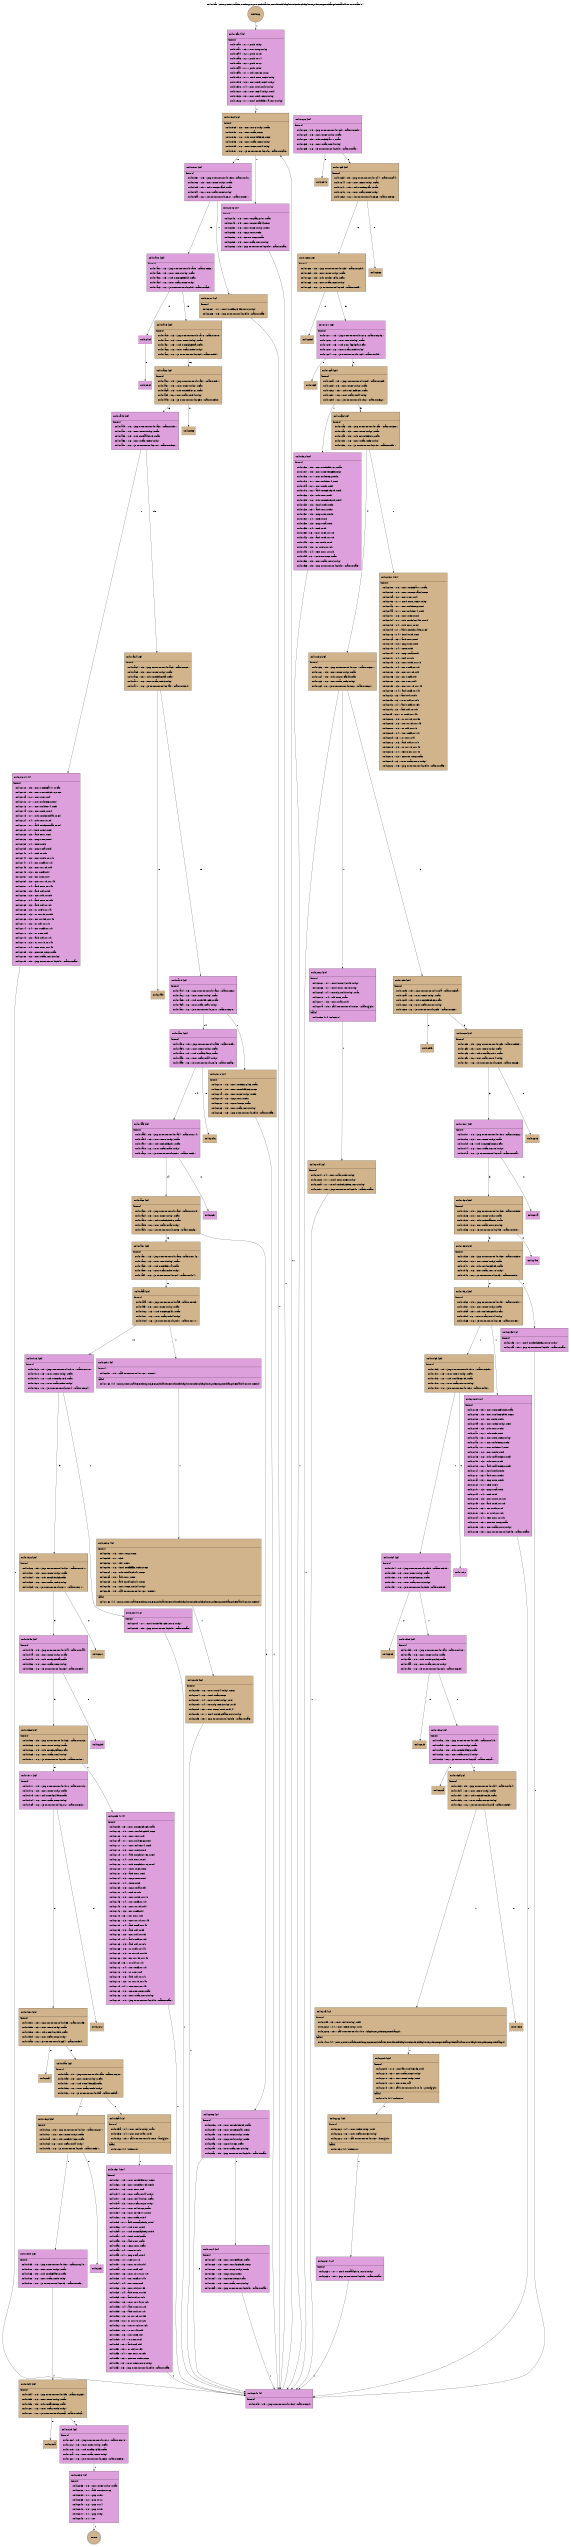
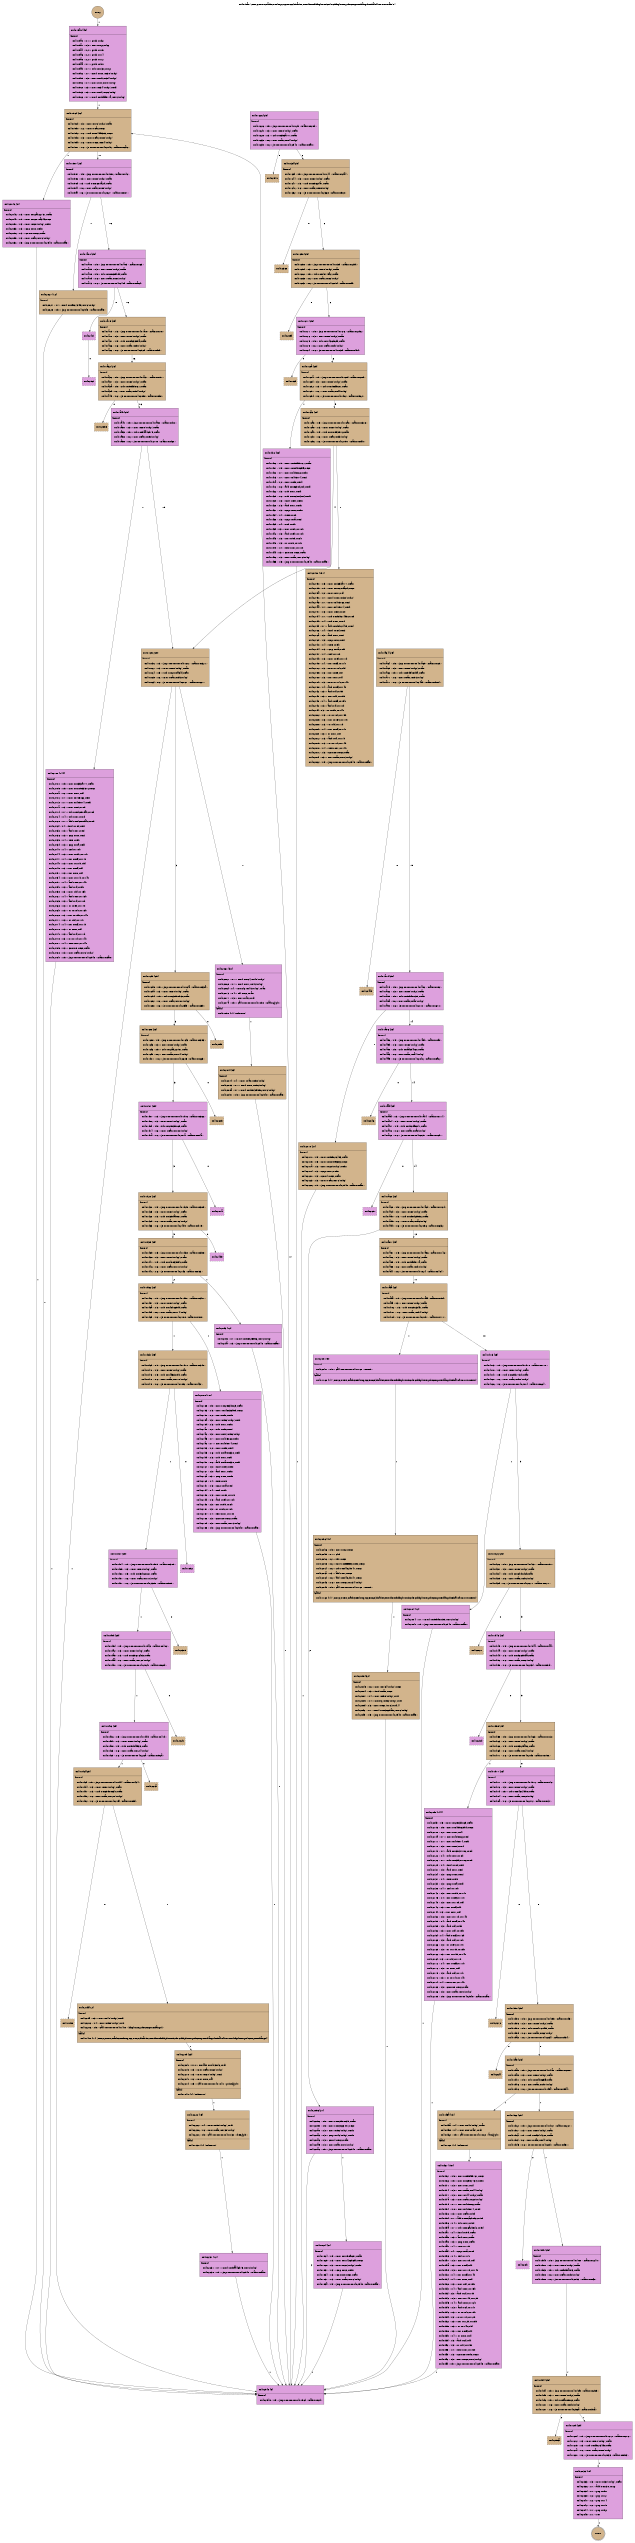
(256, 14) -> (98, 12)
(151, 551) -> (160, 547)
